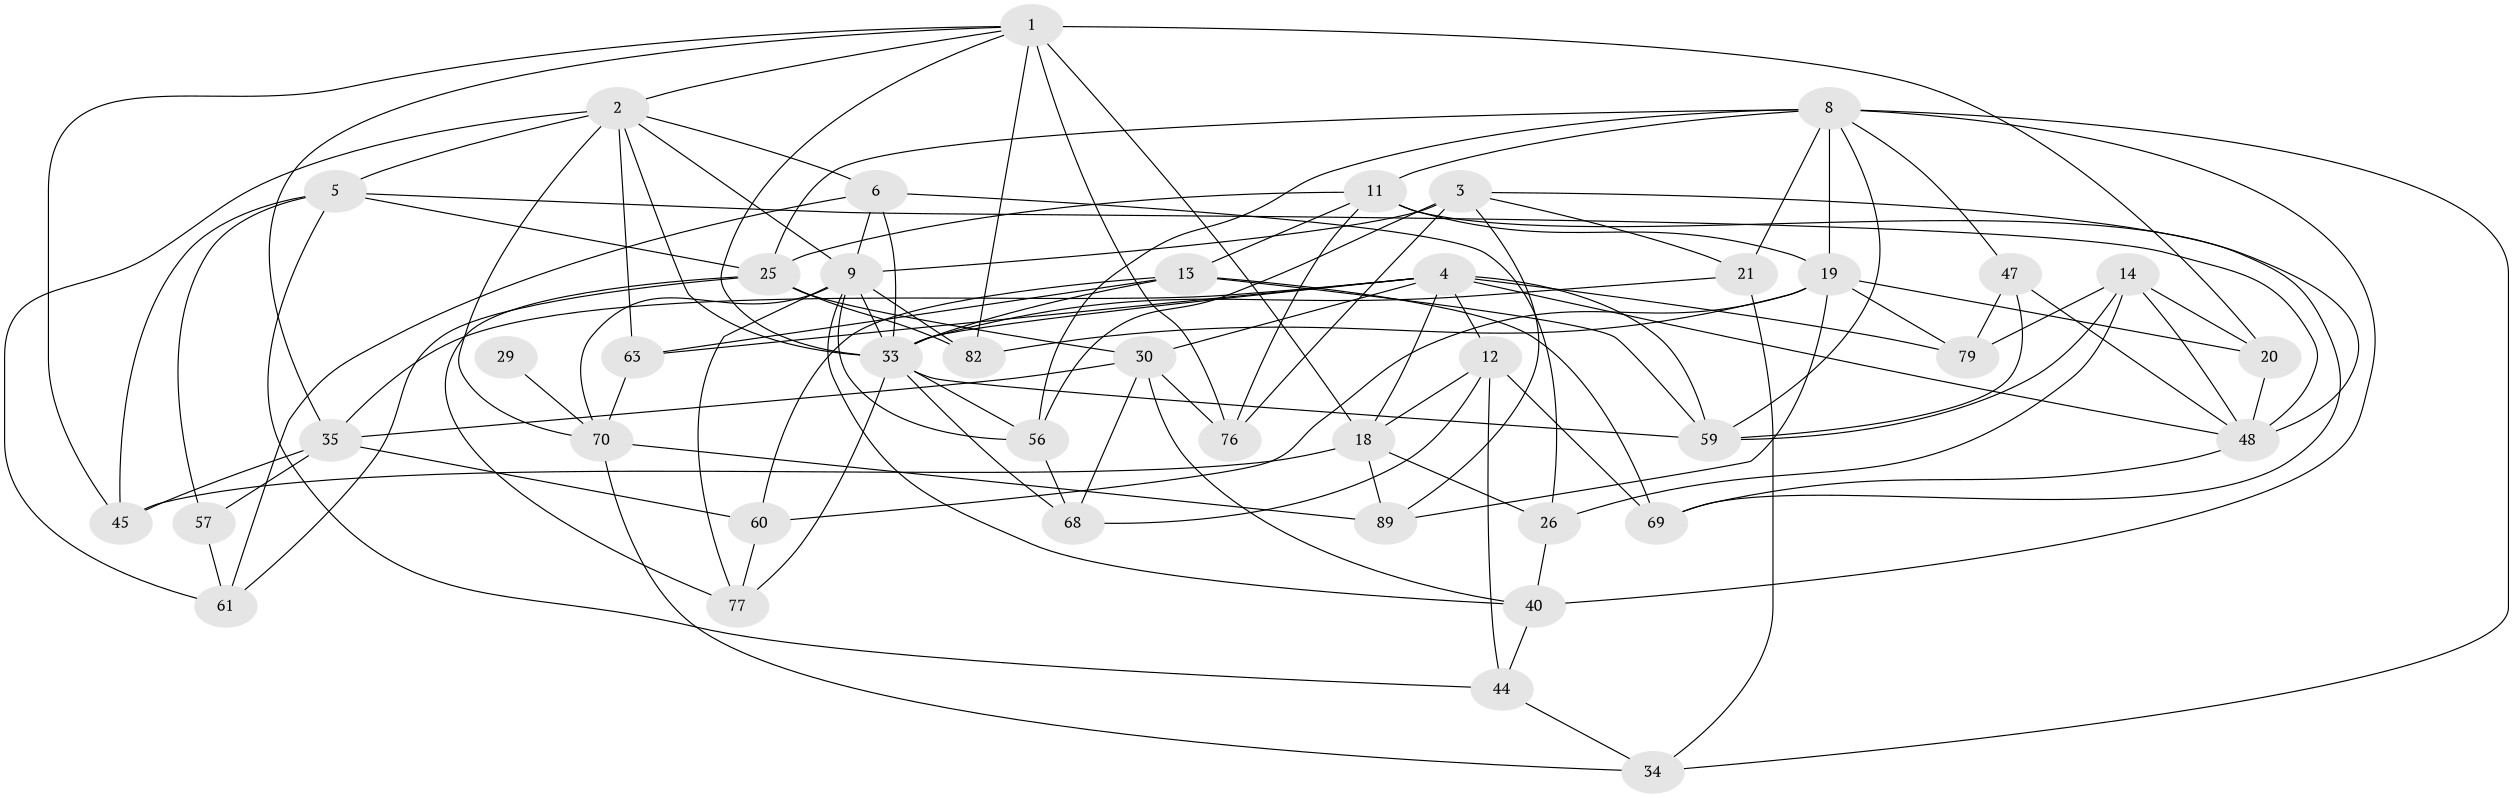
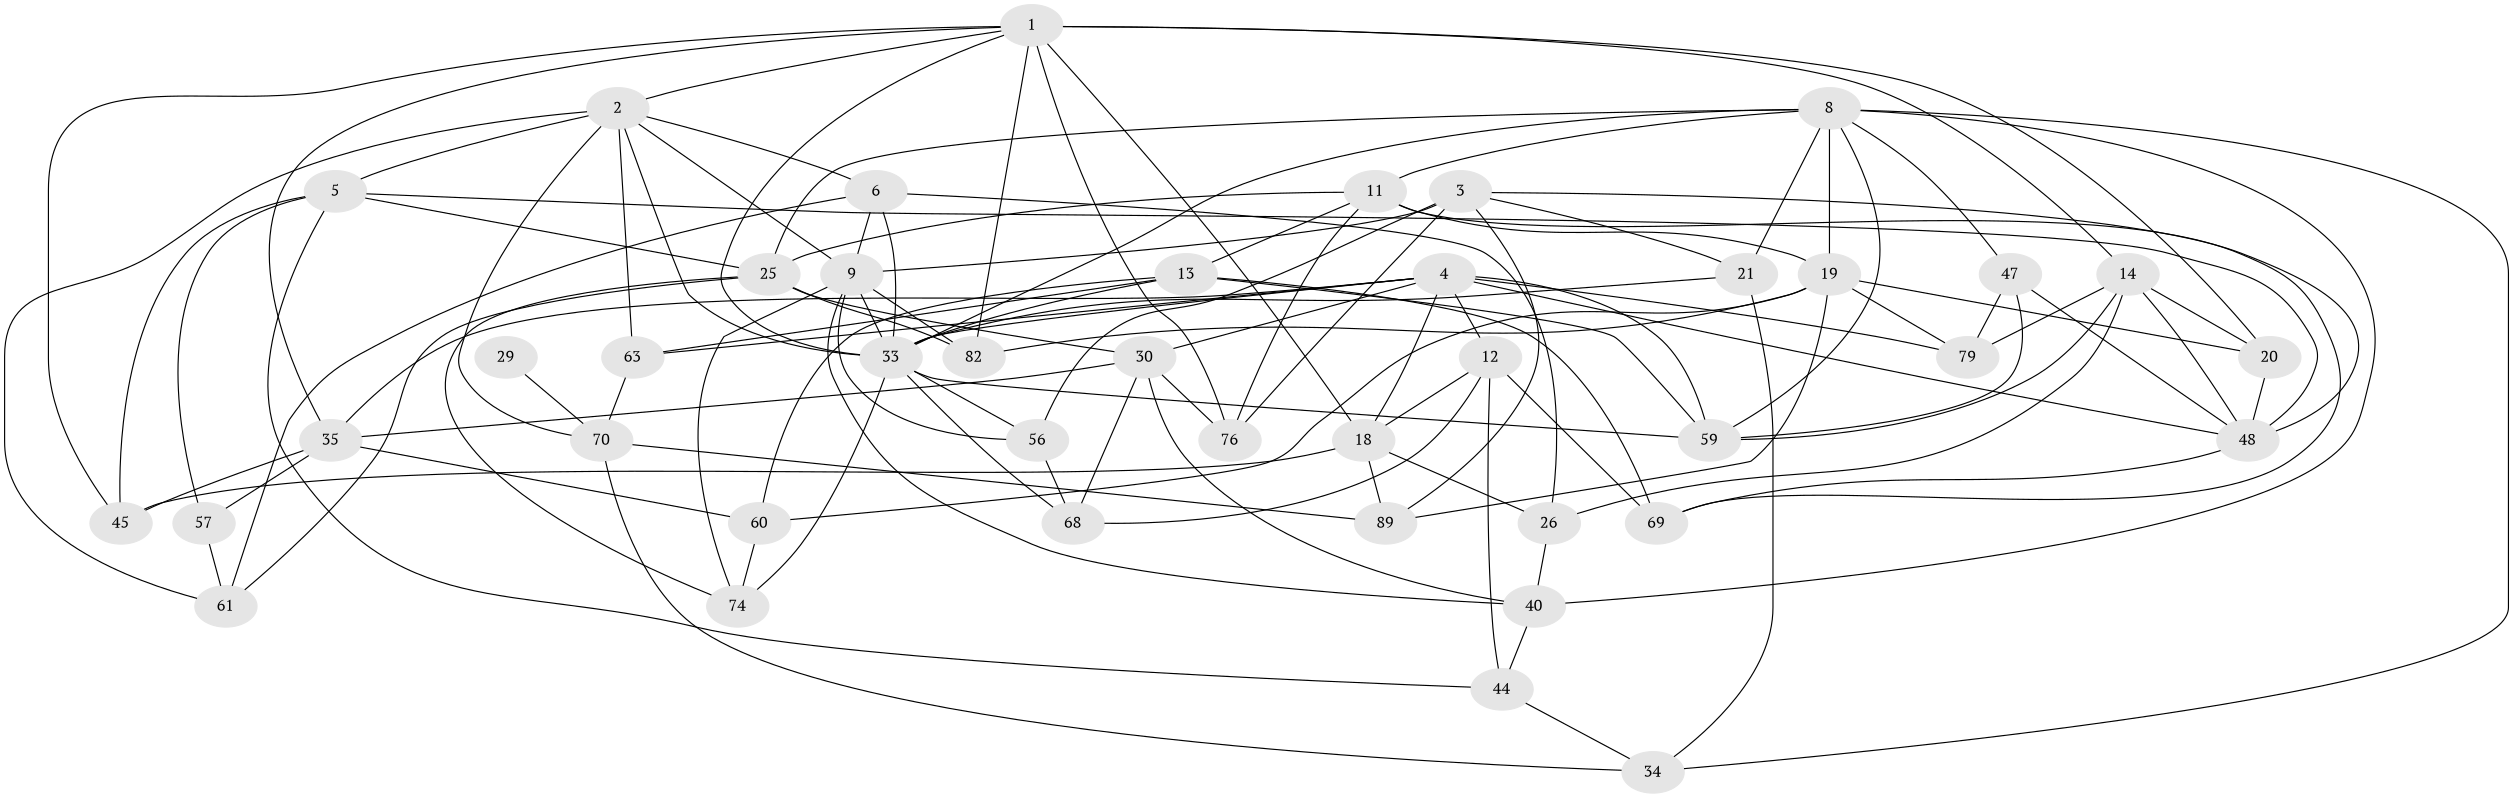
none -> (1809, 72)
(1361, 163) -> (1338, 157)
(608, 321) -> none
(738, 606) -> (738, 606)
